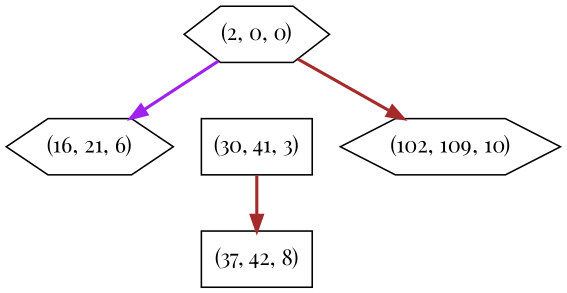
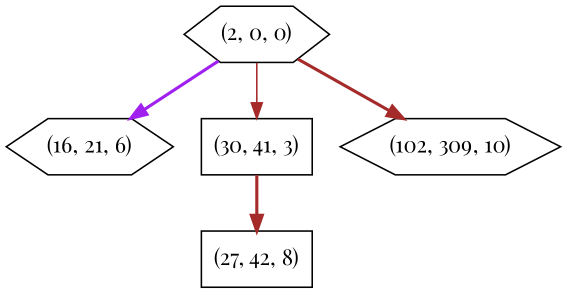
none -> (257, 83)
(450, 147) -> (450, 147)
(257, 259) -> (257, 259)
